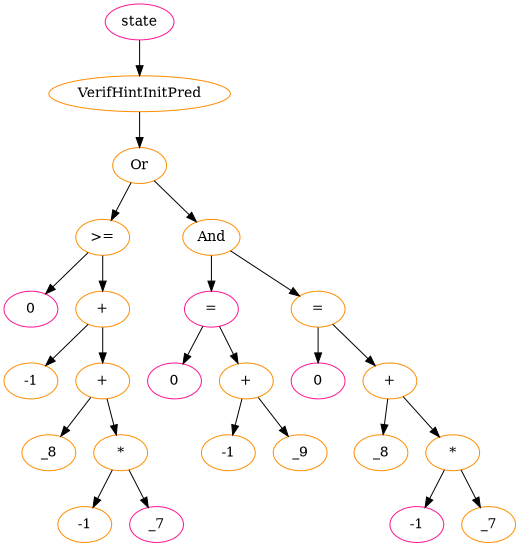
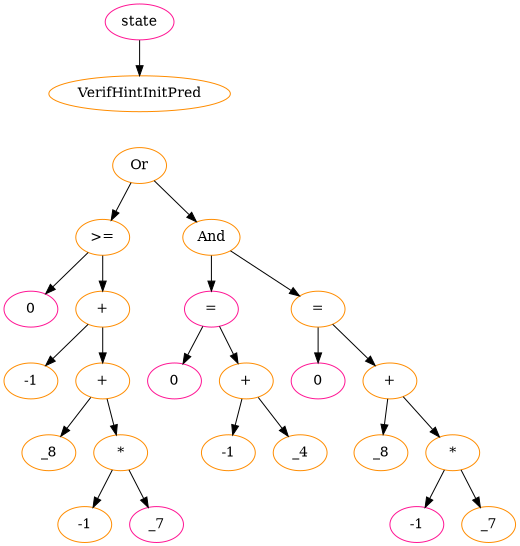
(140, 125) -> none
(300, 453) -> (300, 453)
